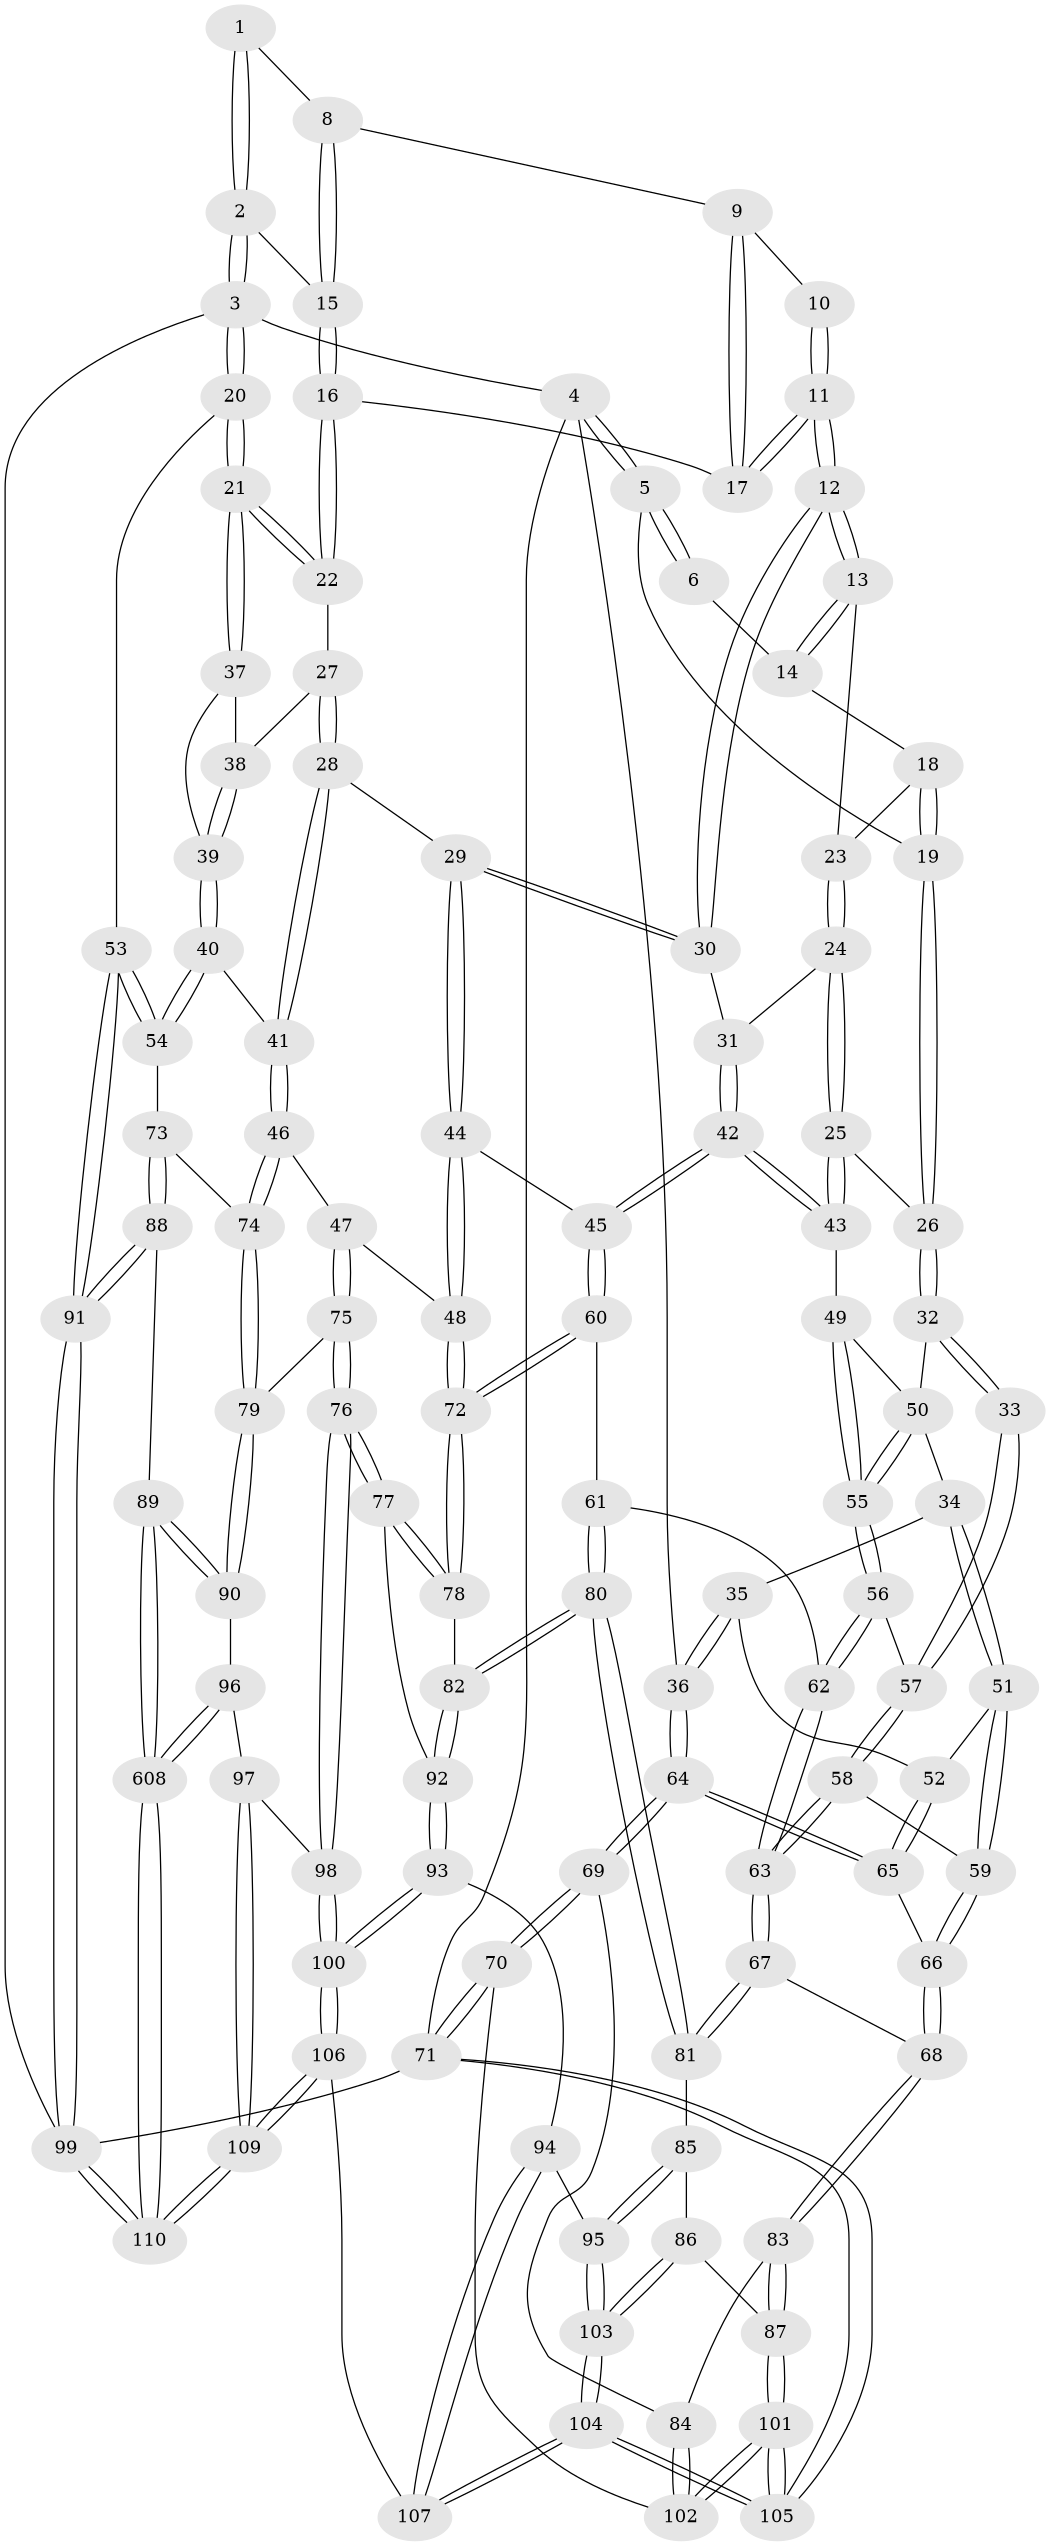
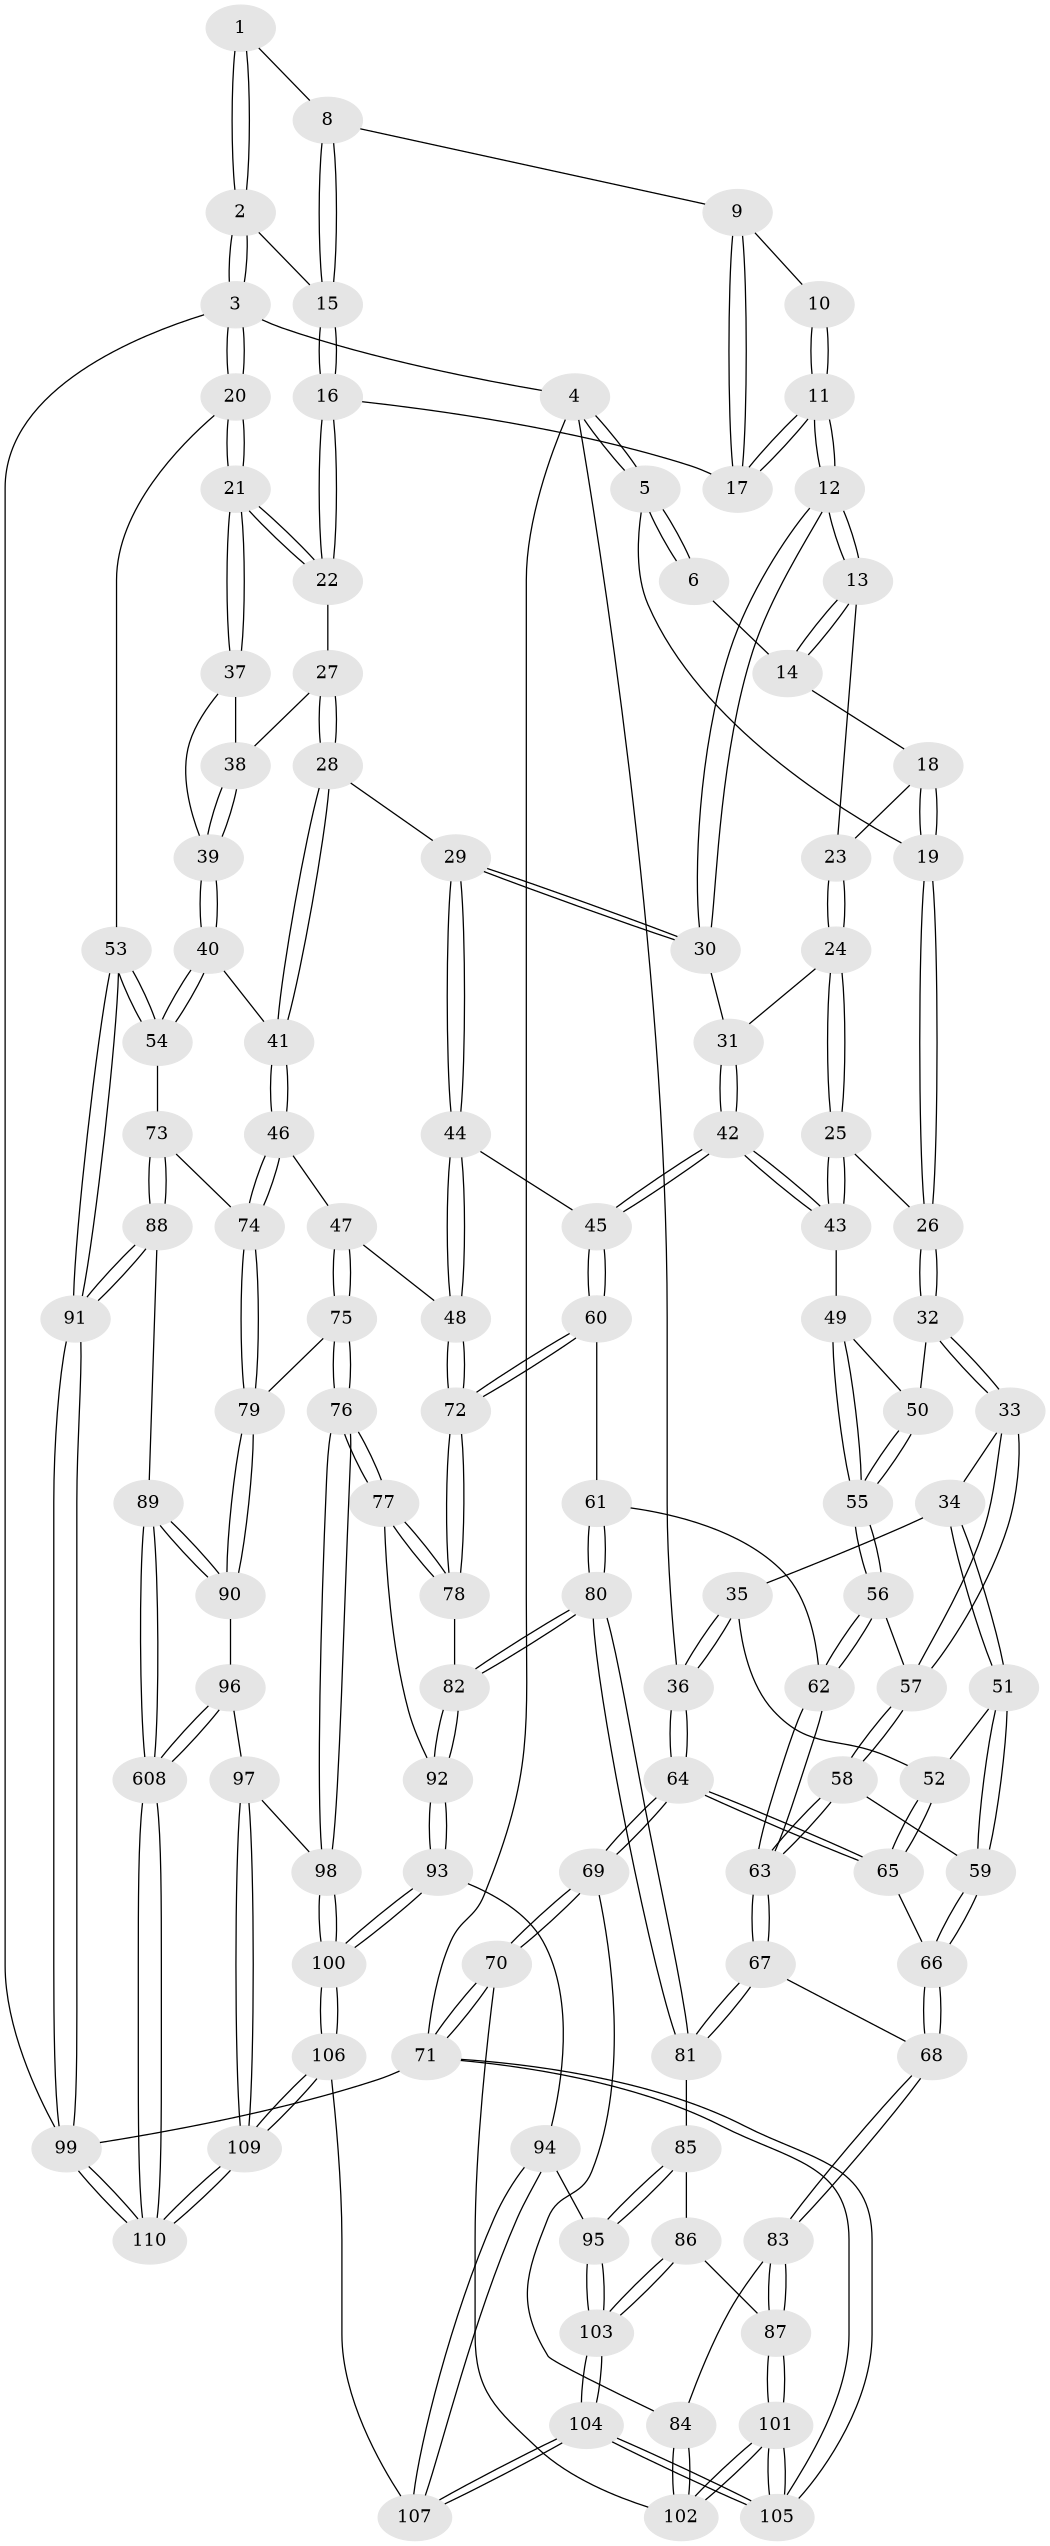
(934, 1457) -> (980, 1457)
